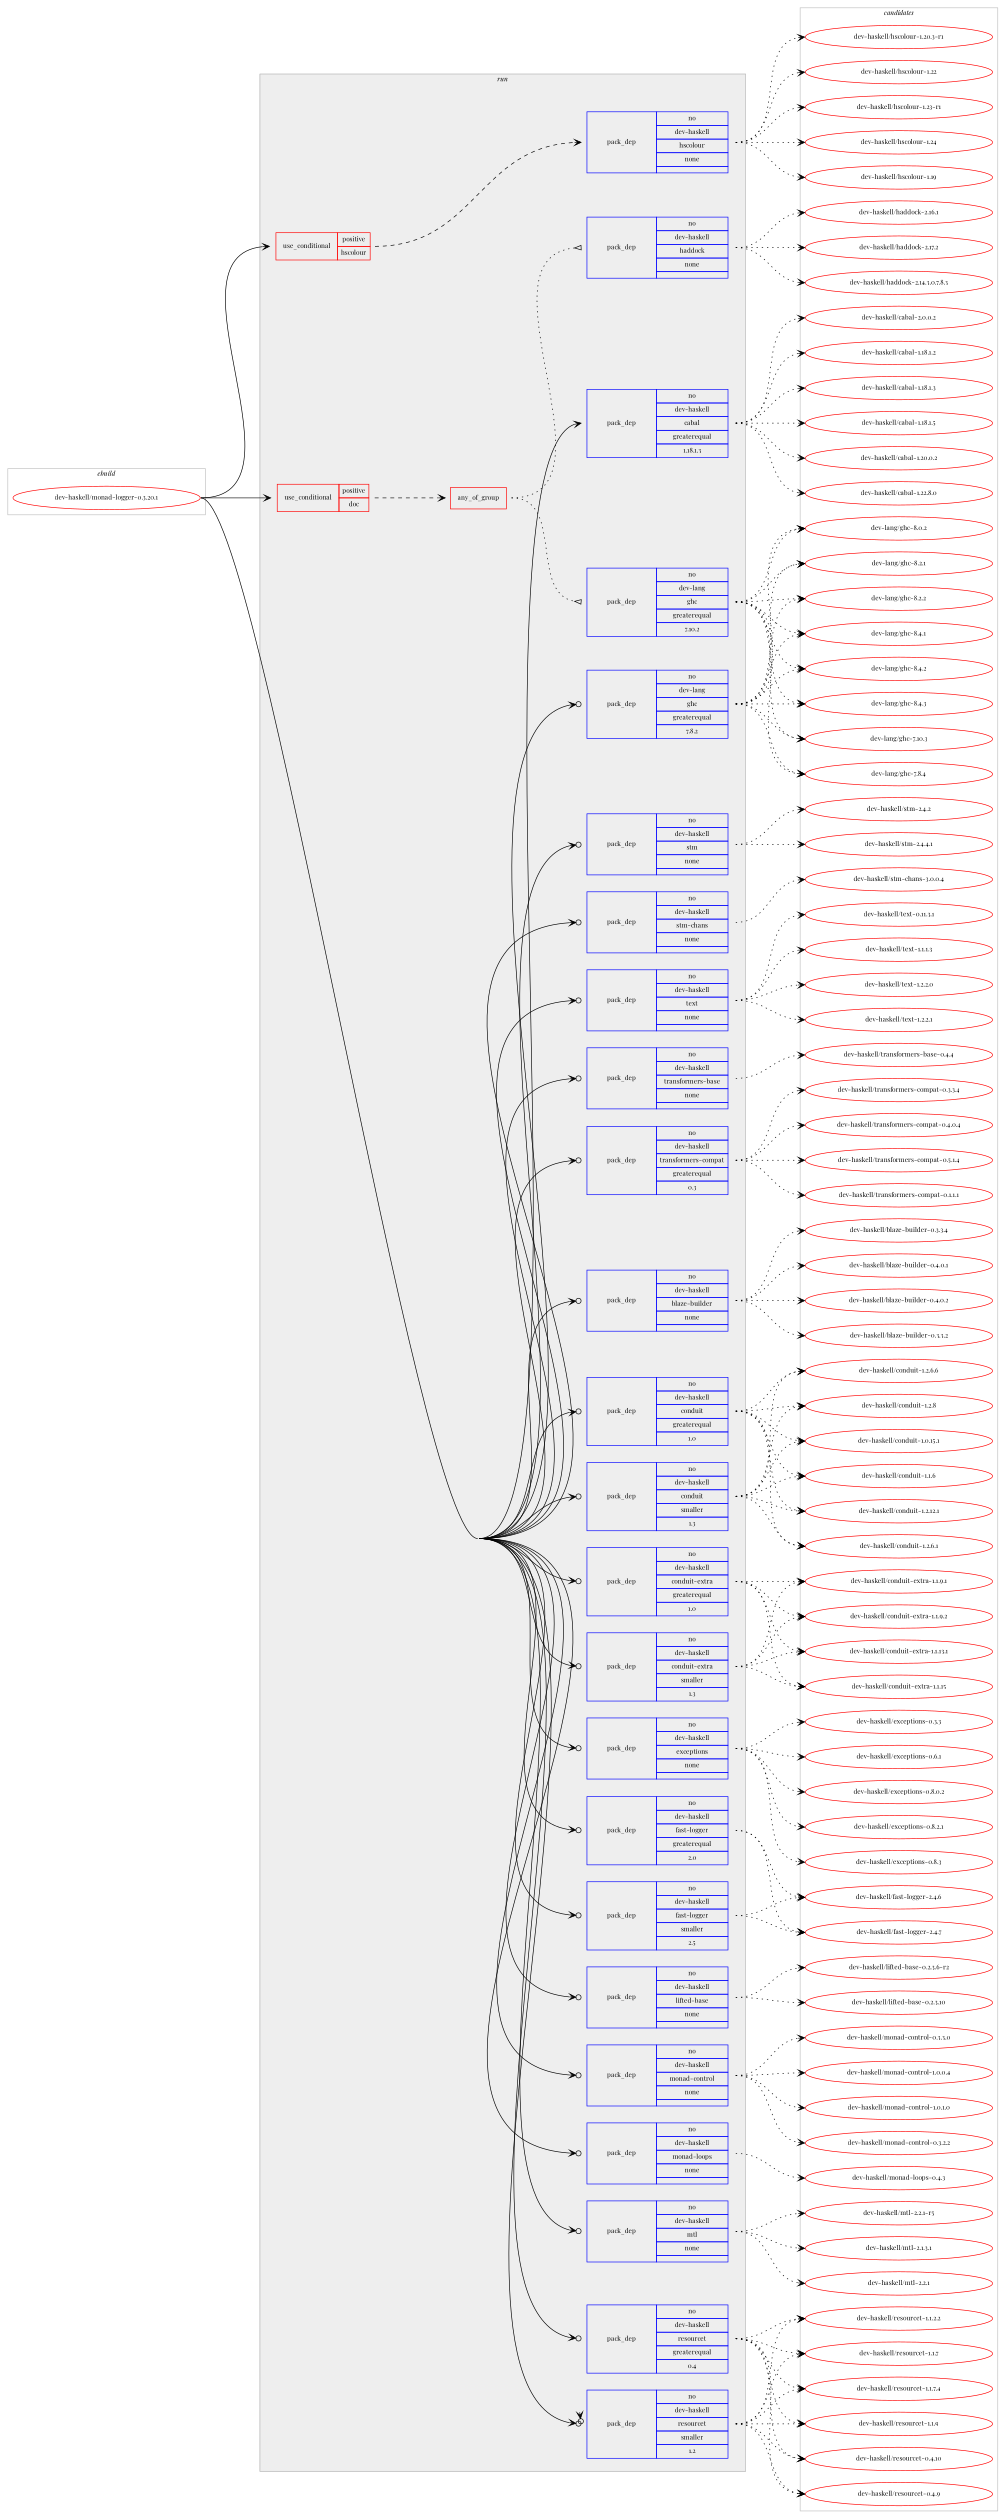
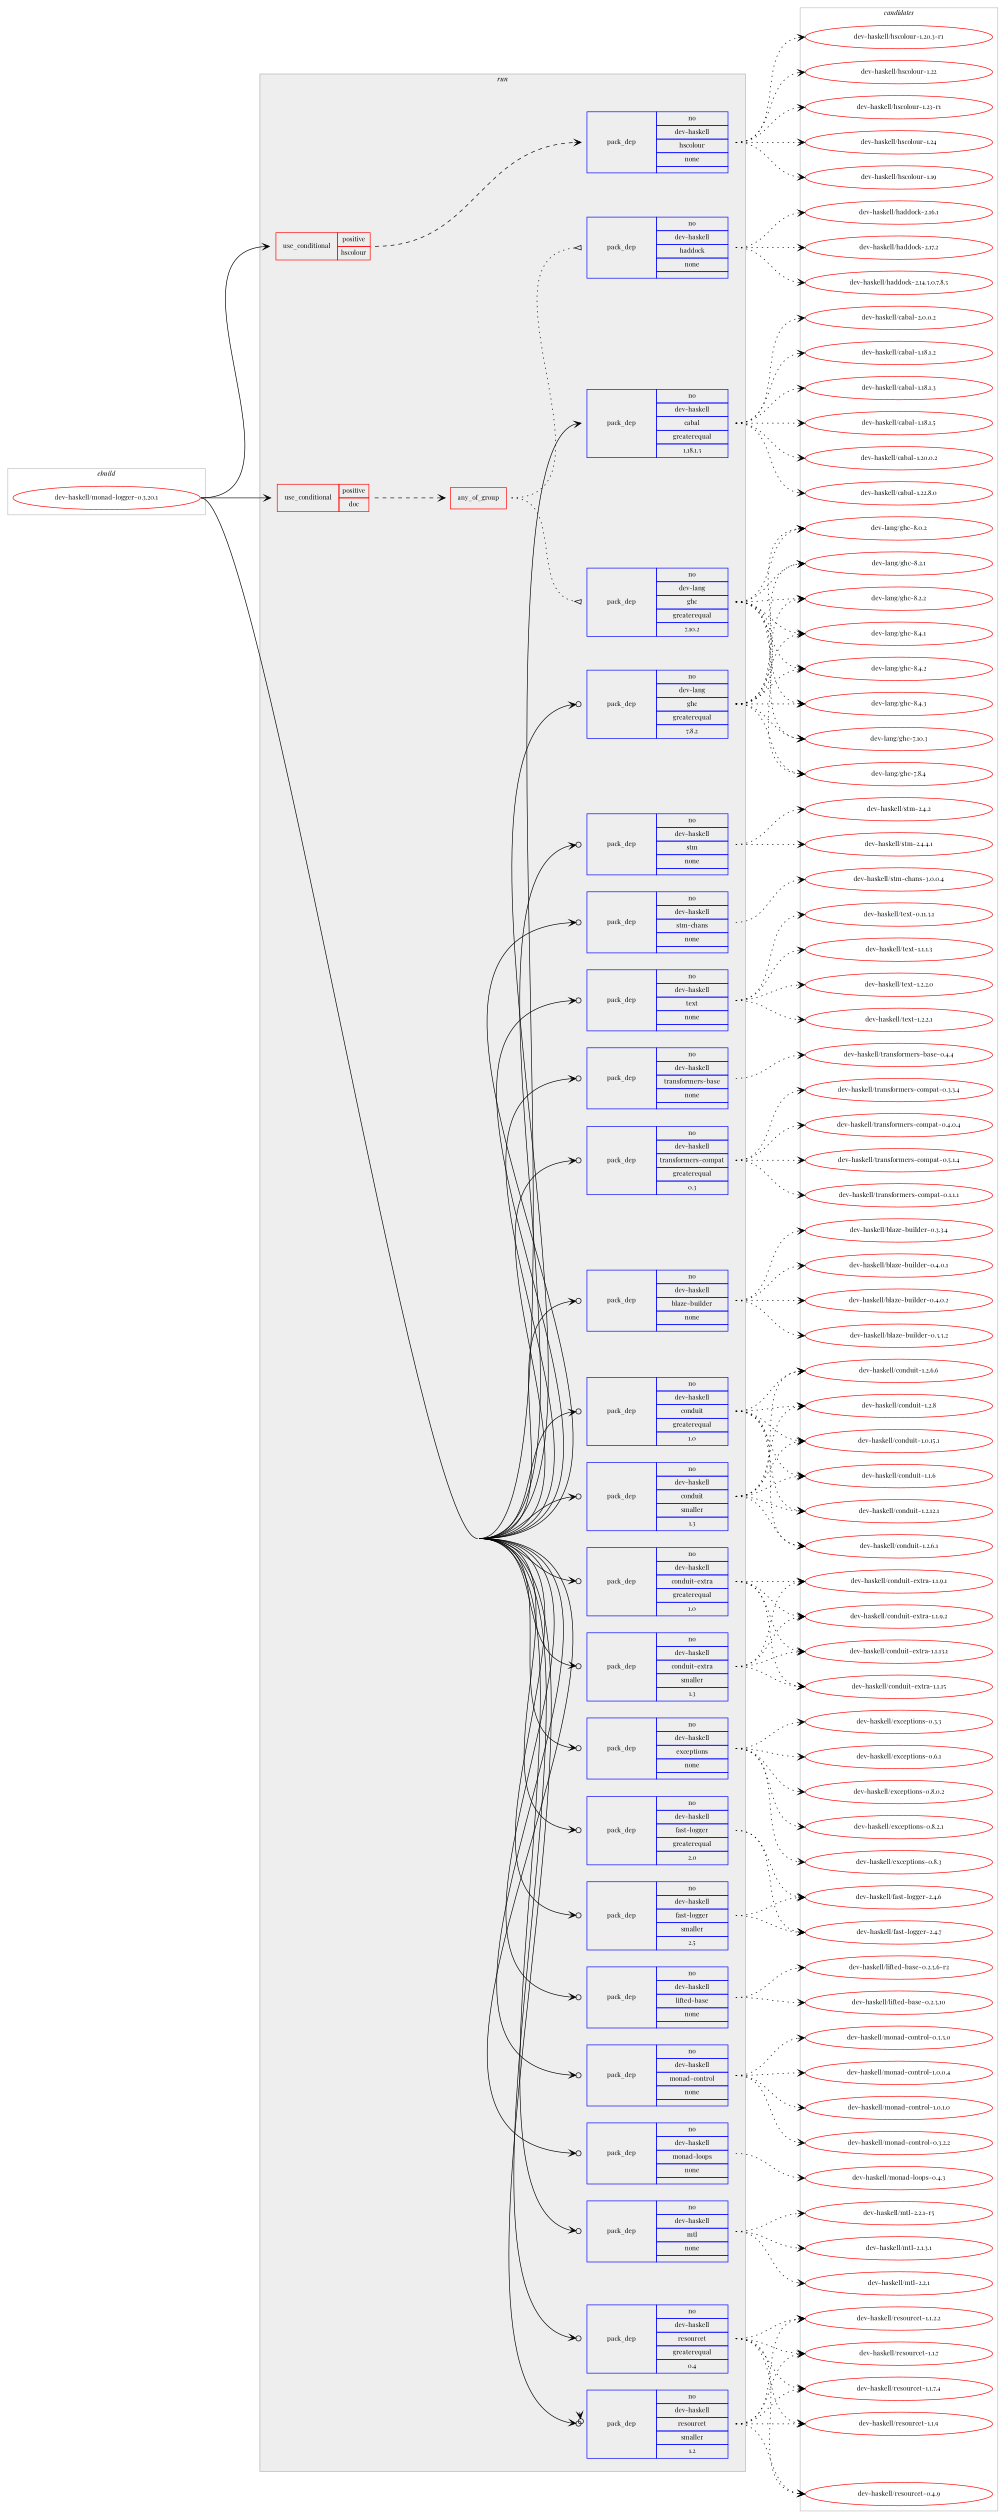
(899, 2459) -> none
